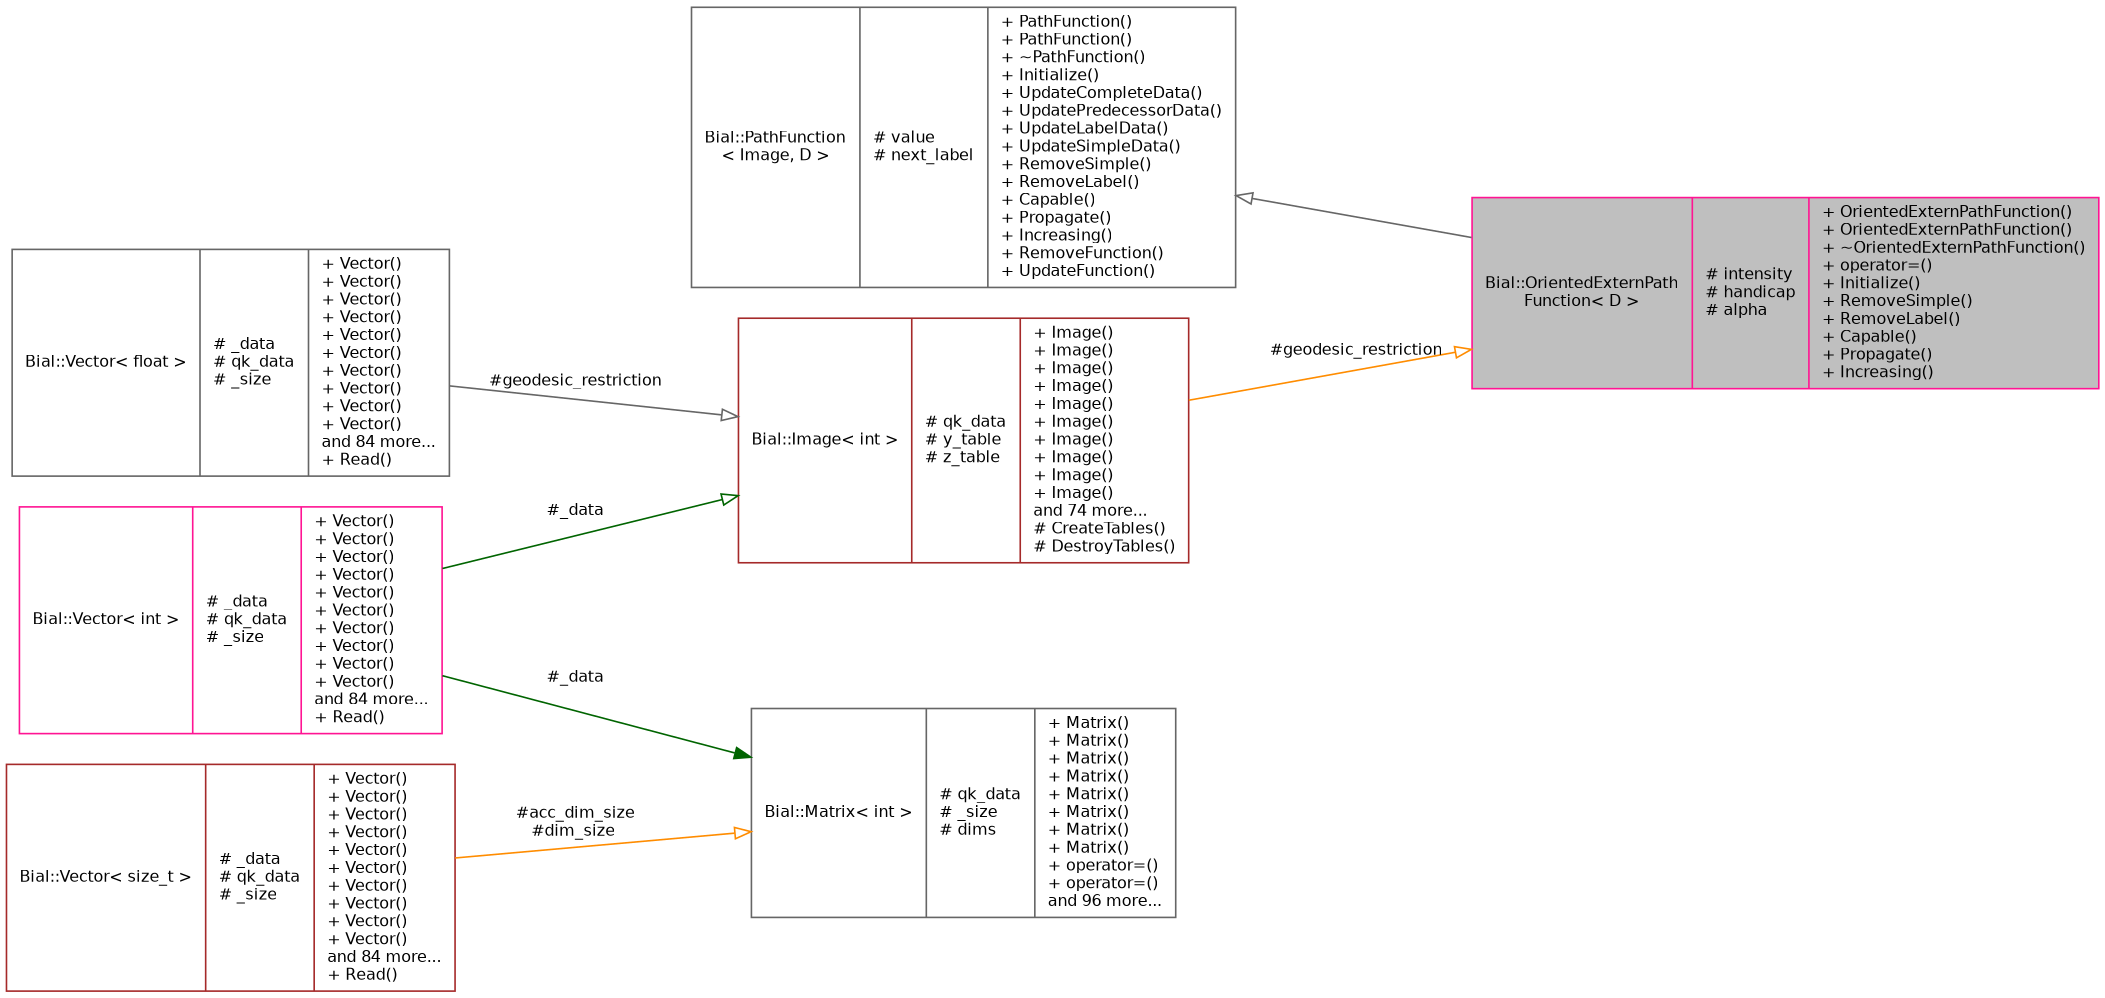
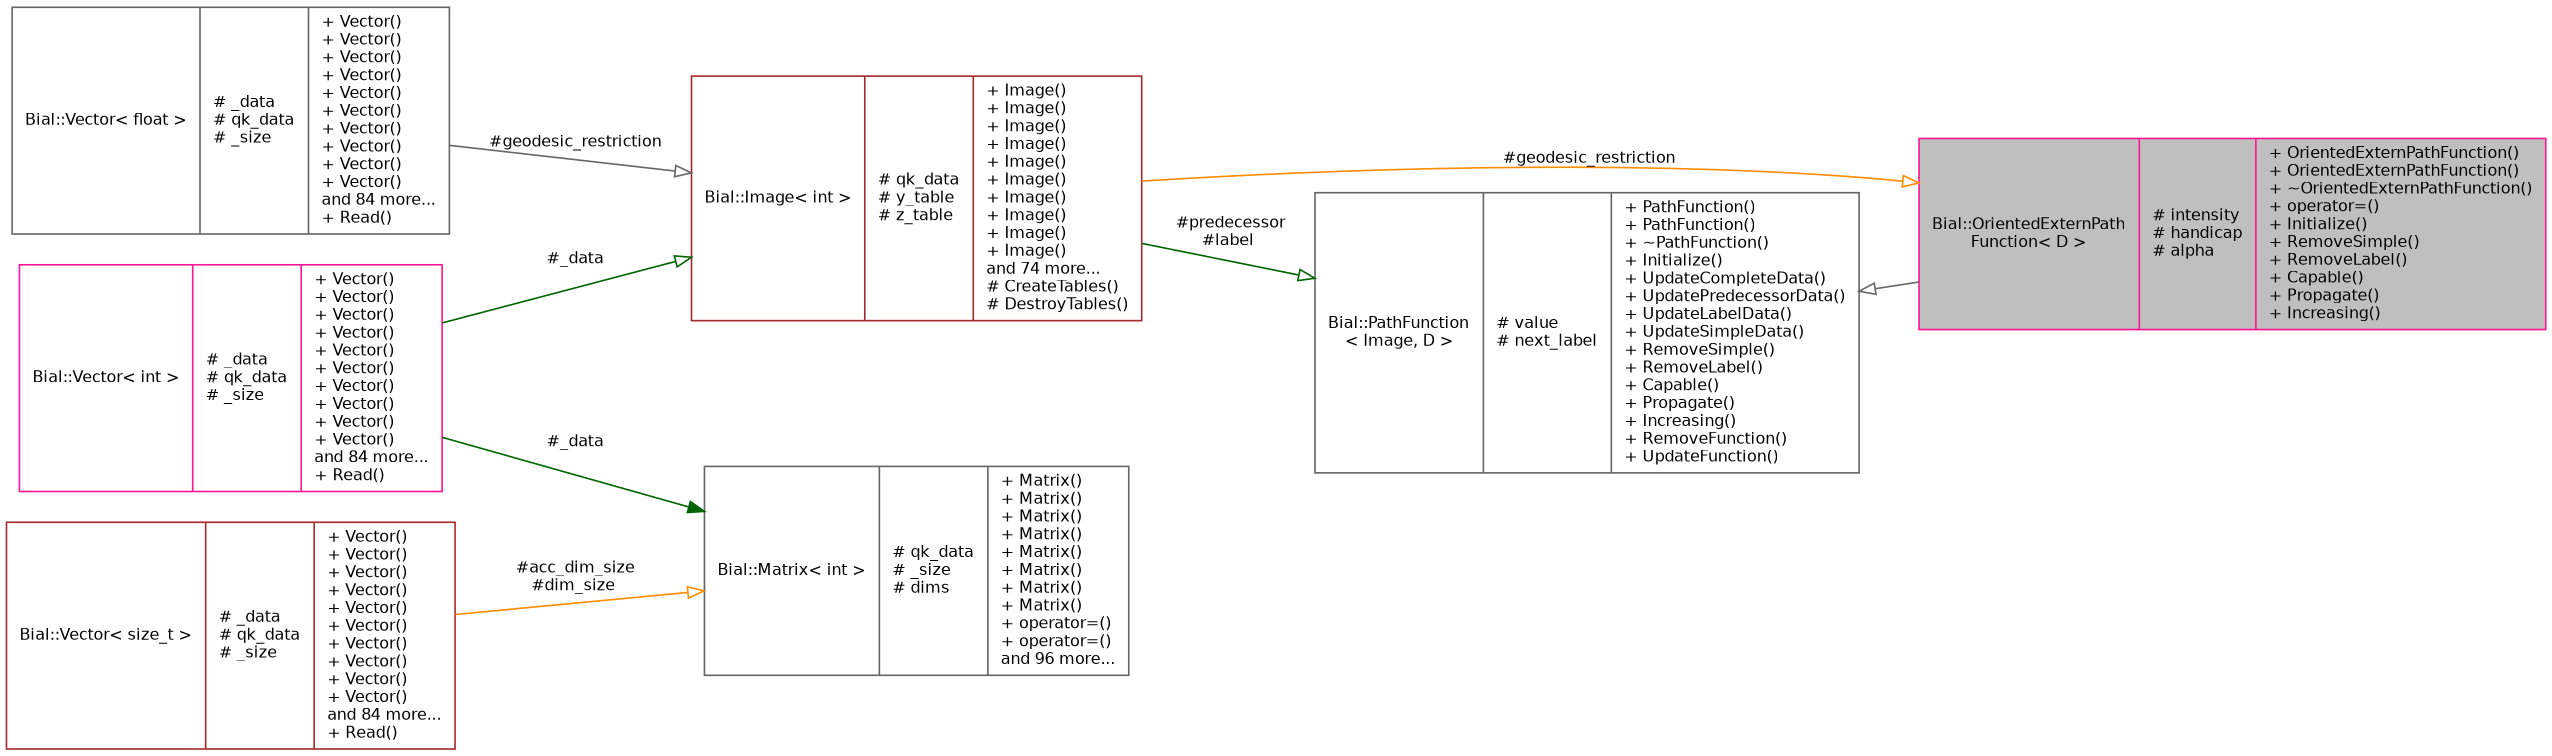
none -> (1220, 259)
